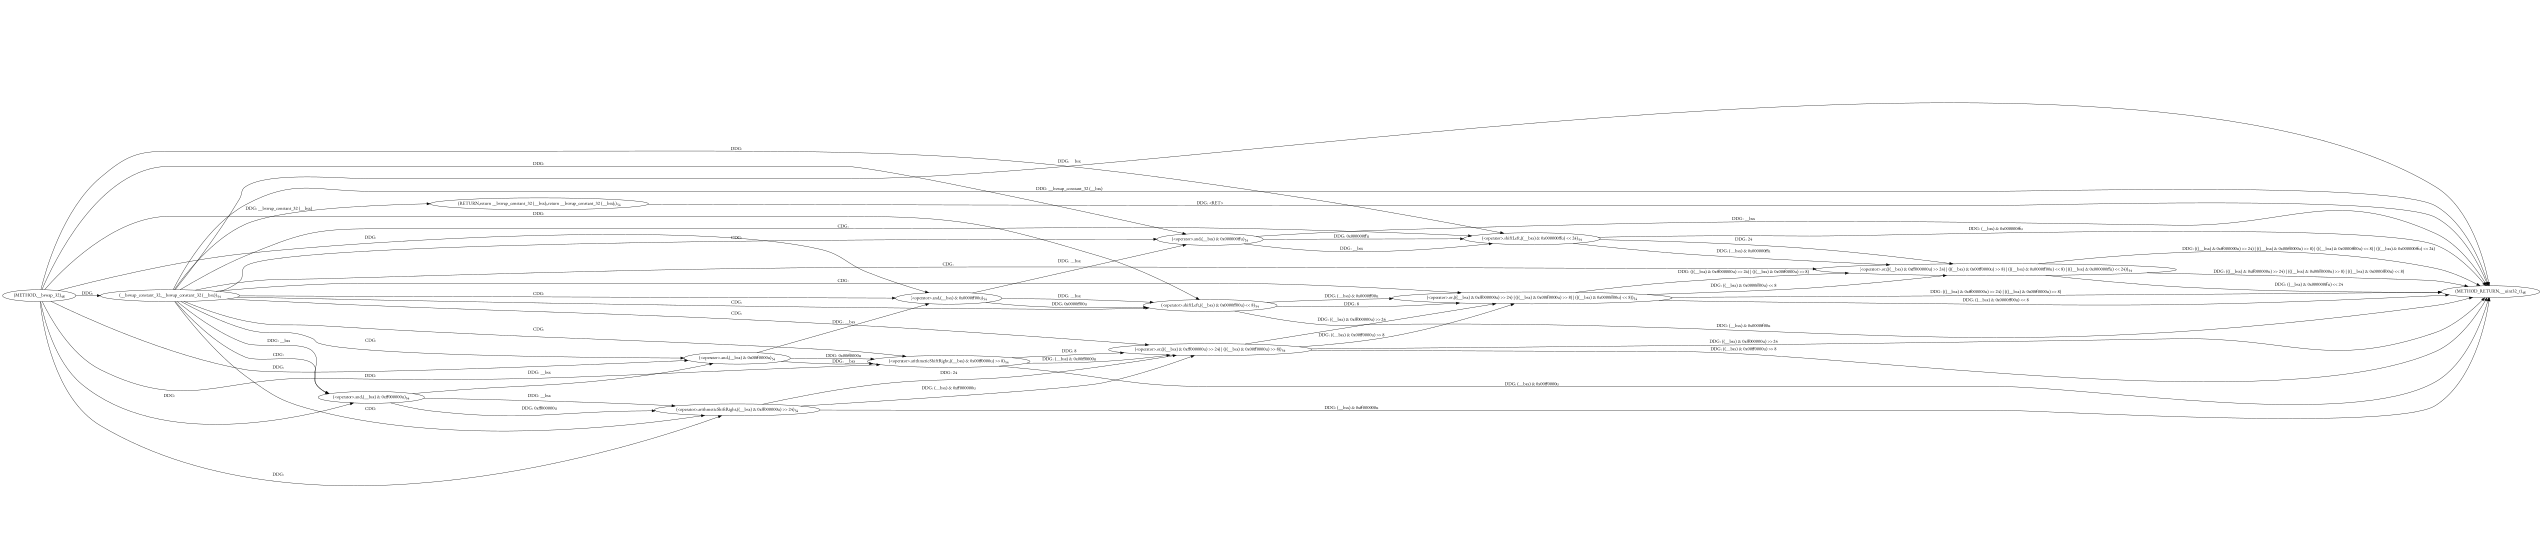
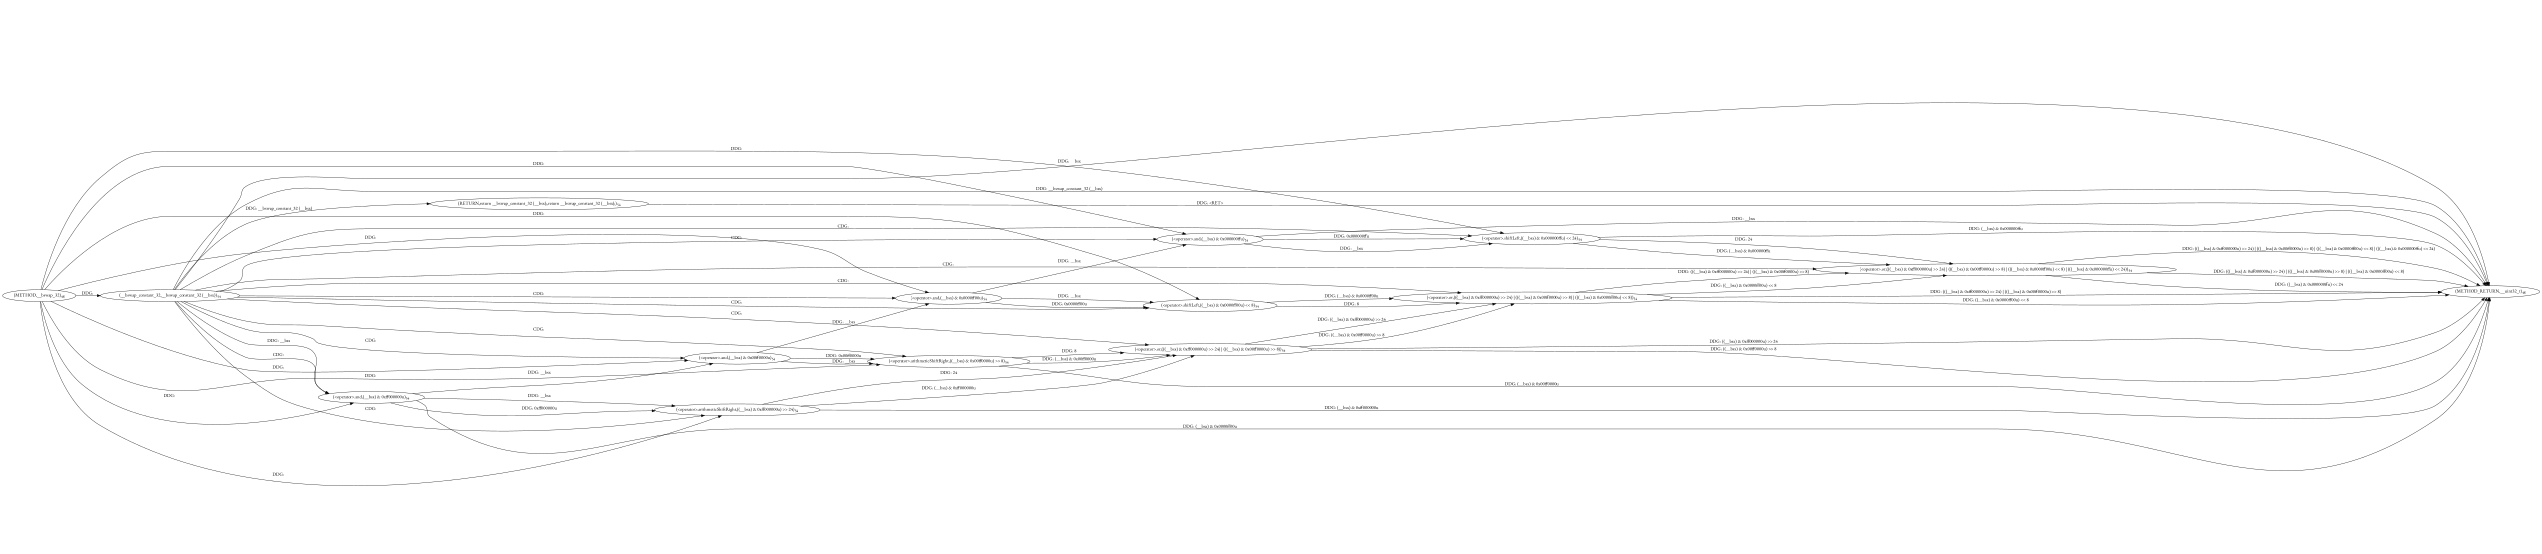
(1853, 334) -> (1491, 429)
